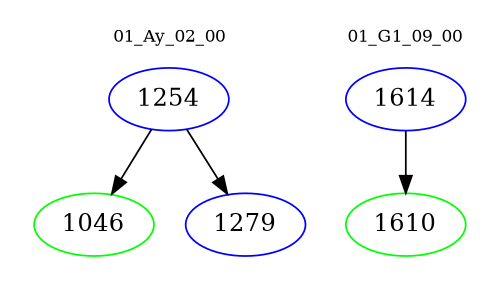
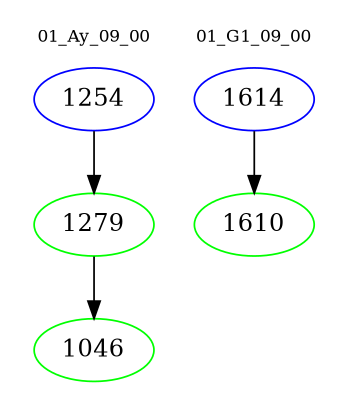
(170, 37) -> (94, 37)
(136, 154) -> (94, 279)
(246, 225) -> (94, 225)
